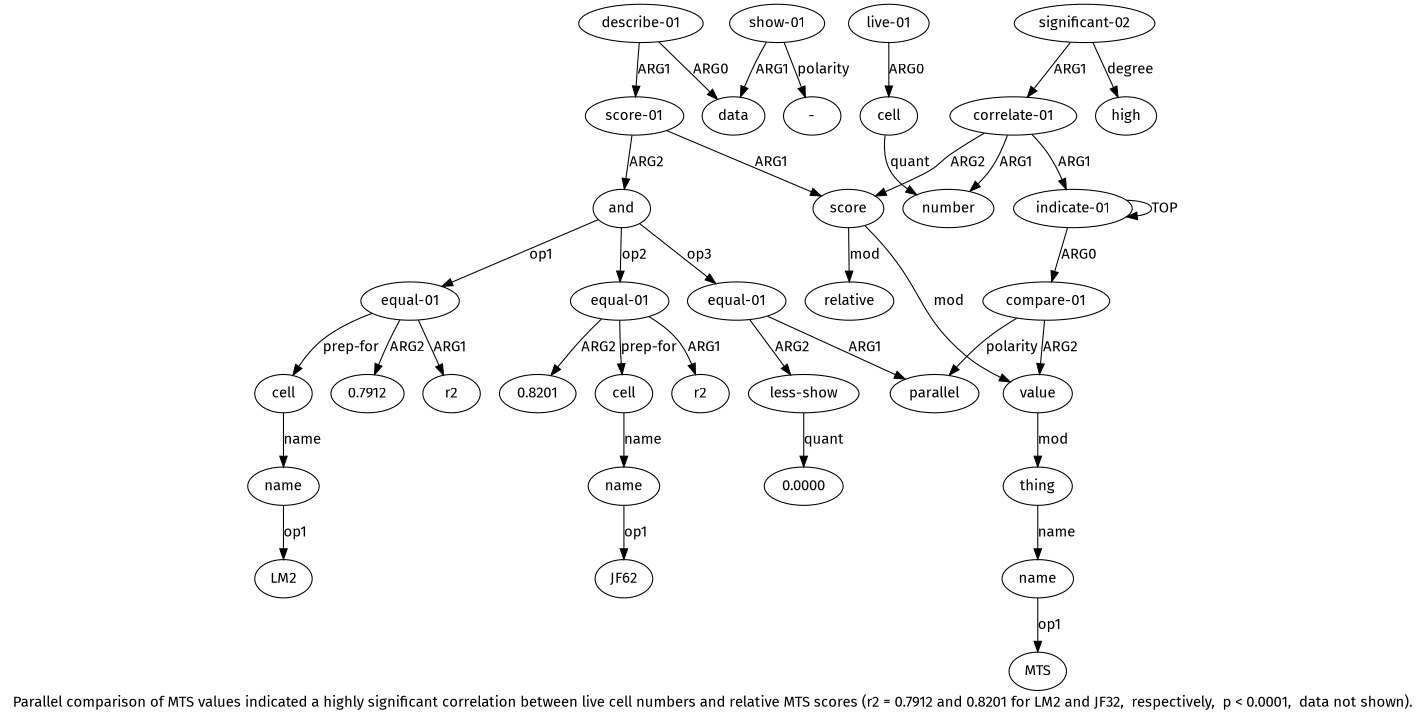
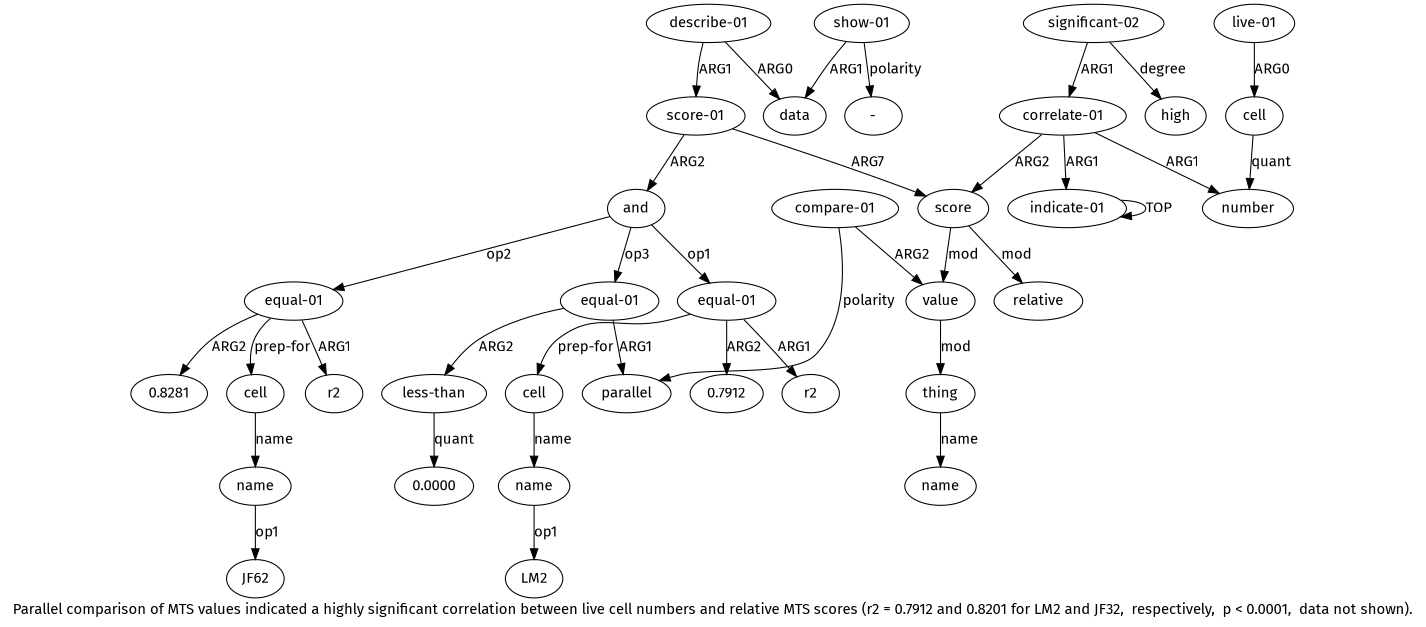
(771, 162) -> (868, 162)
(1061, 250) -> none
(538, 394) -> (169, 394)
(804, 394) -> (434, 394)
(1038, 671) -> none
